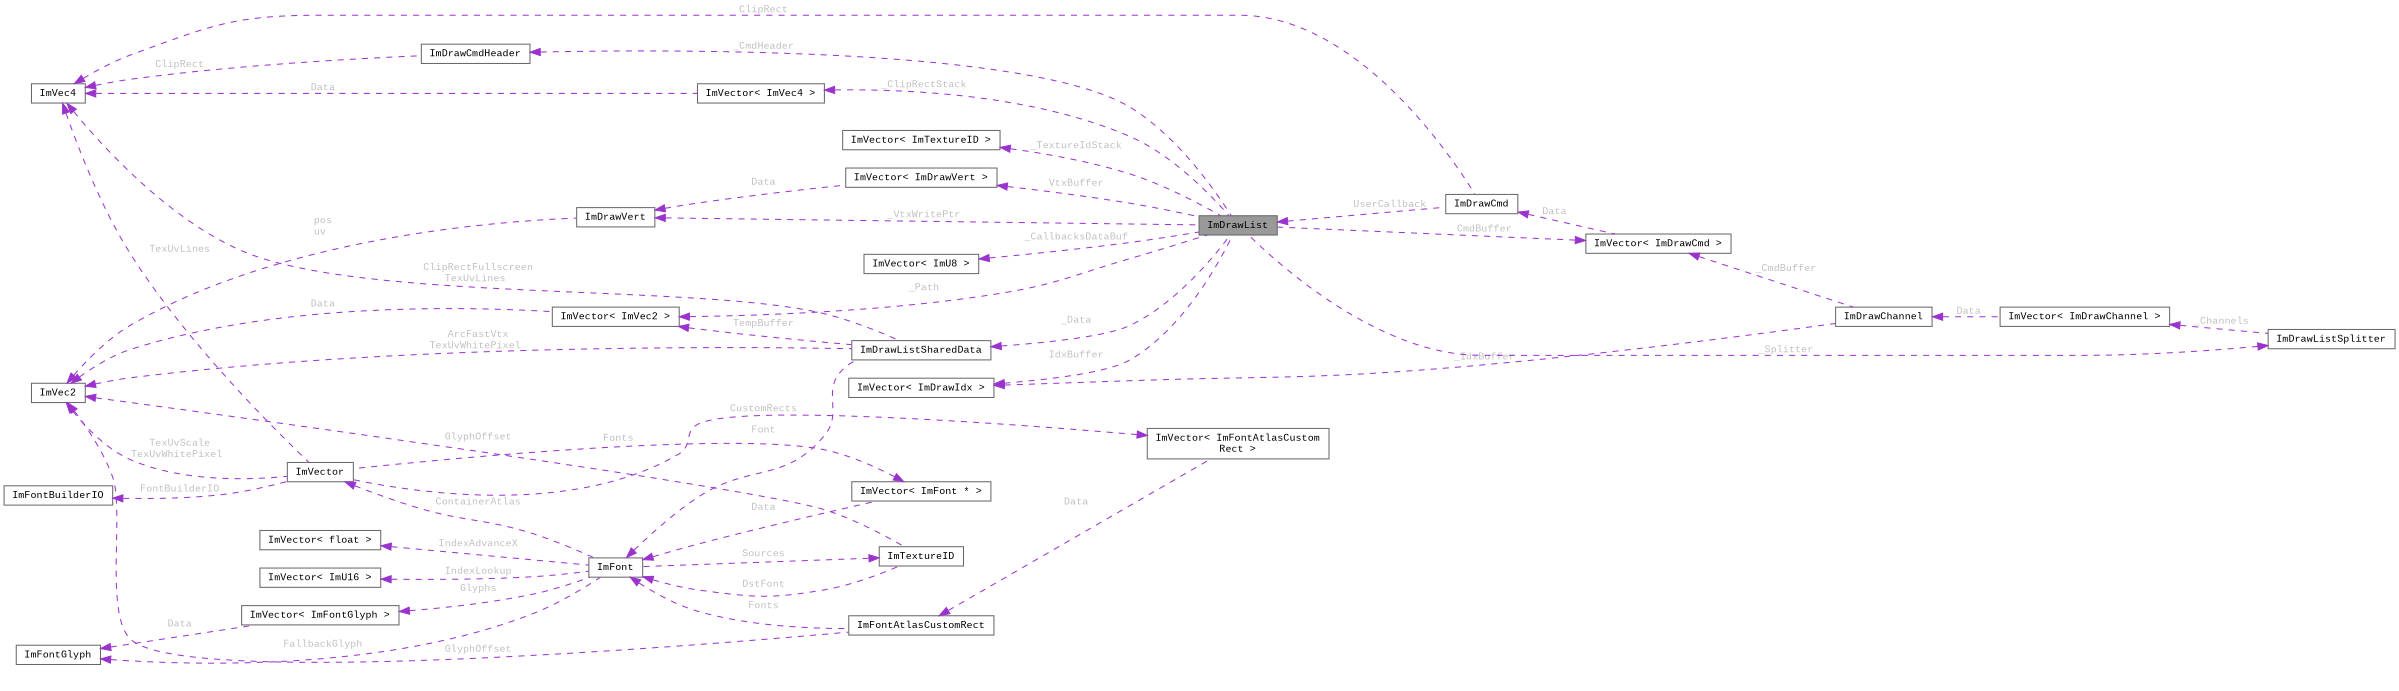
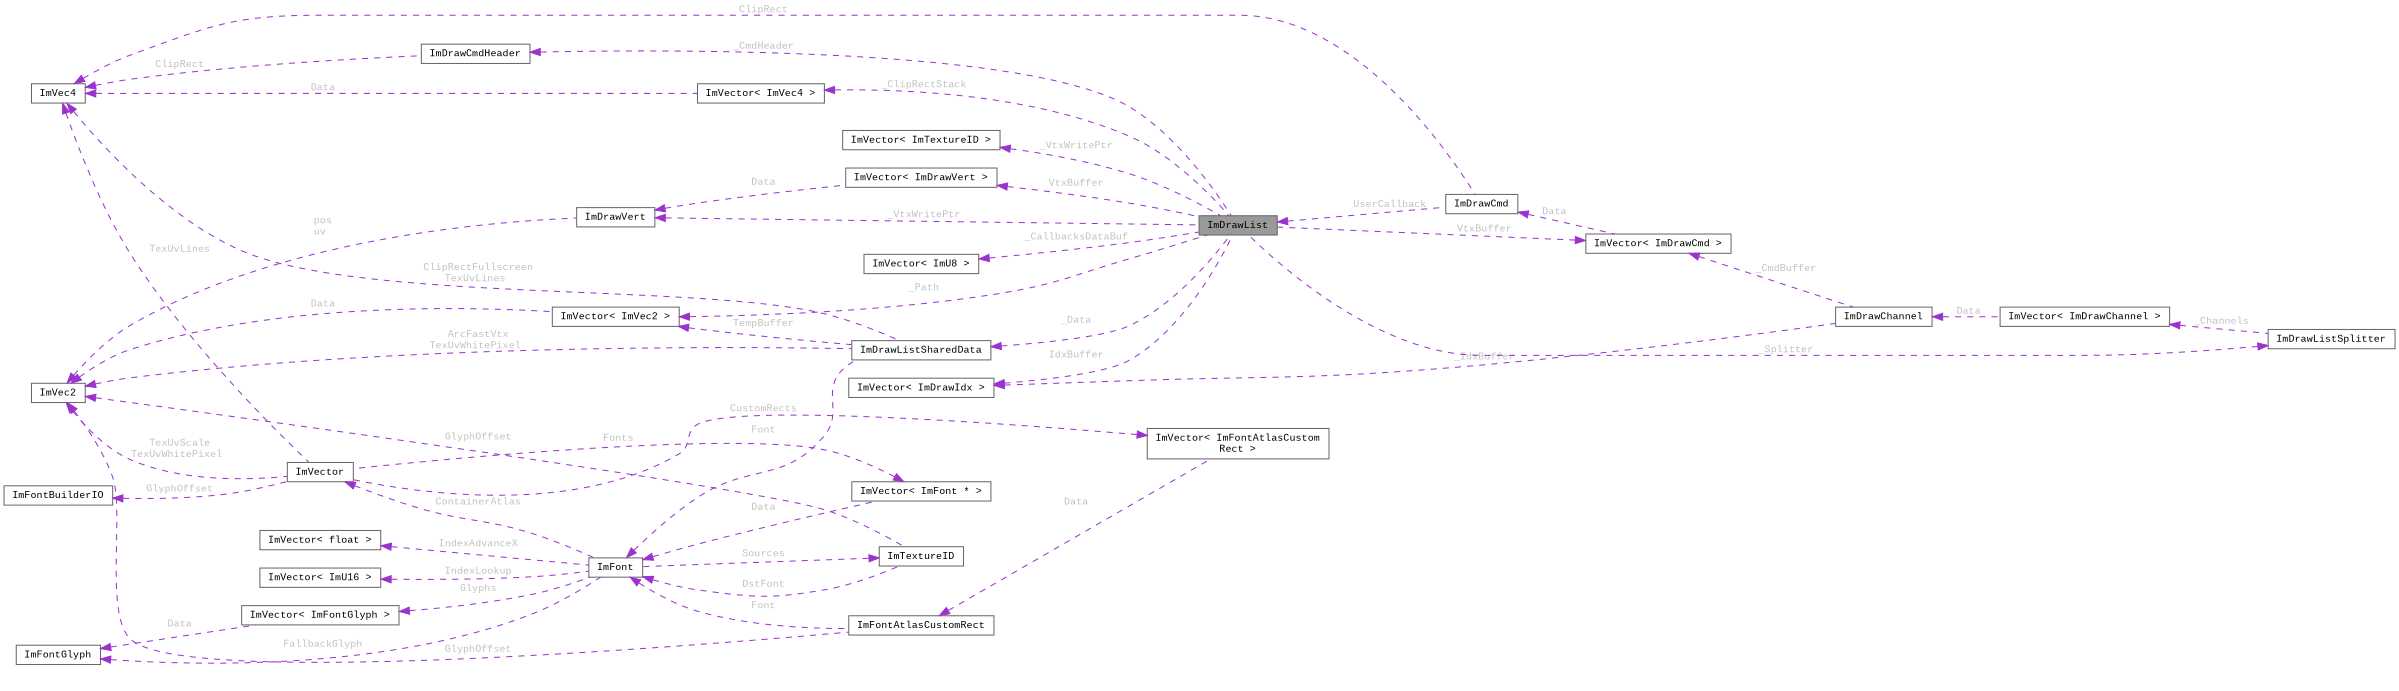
(1074, 146) -> (1074, 146)
(1482, 229) -> (1482, 229)
(177, 489) -> (177, 489)
(761, 606) -> (761, 606)
